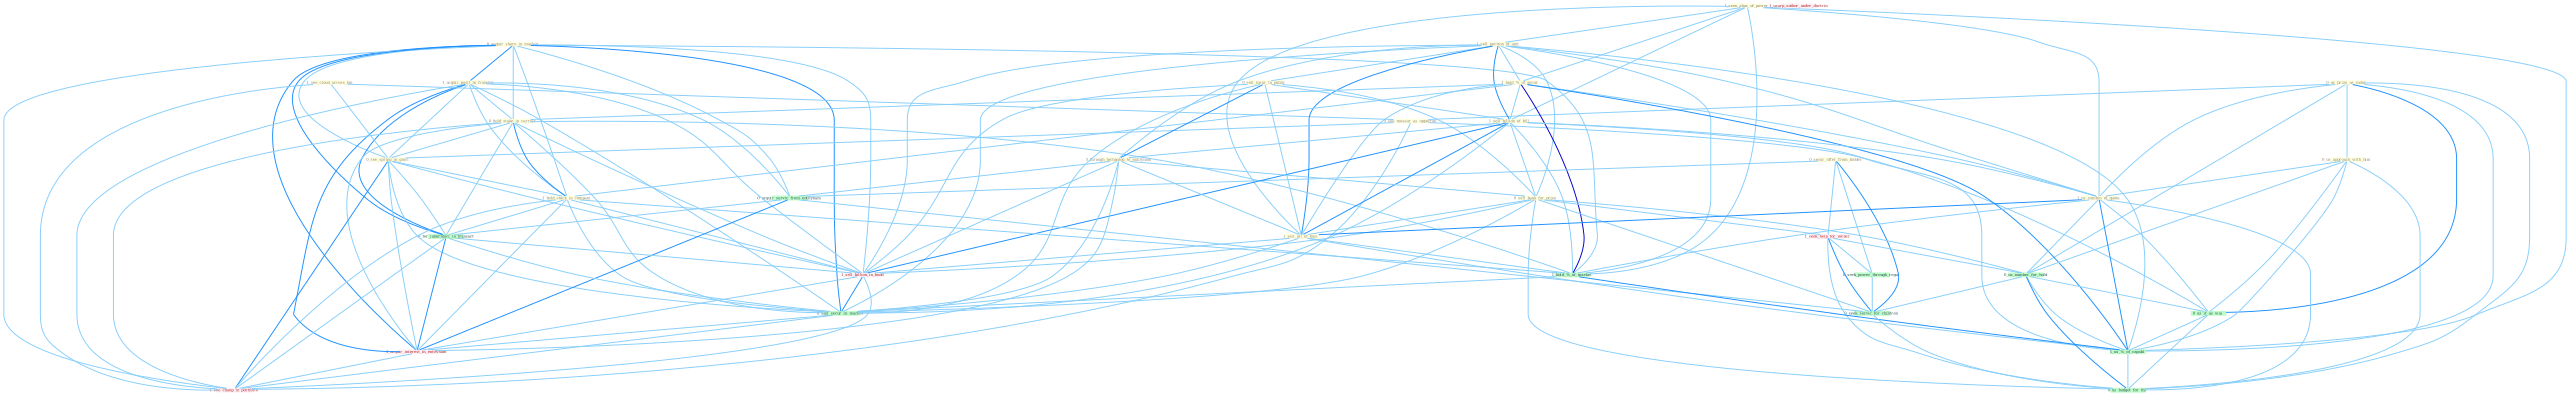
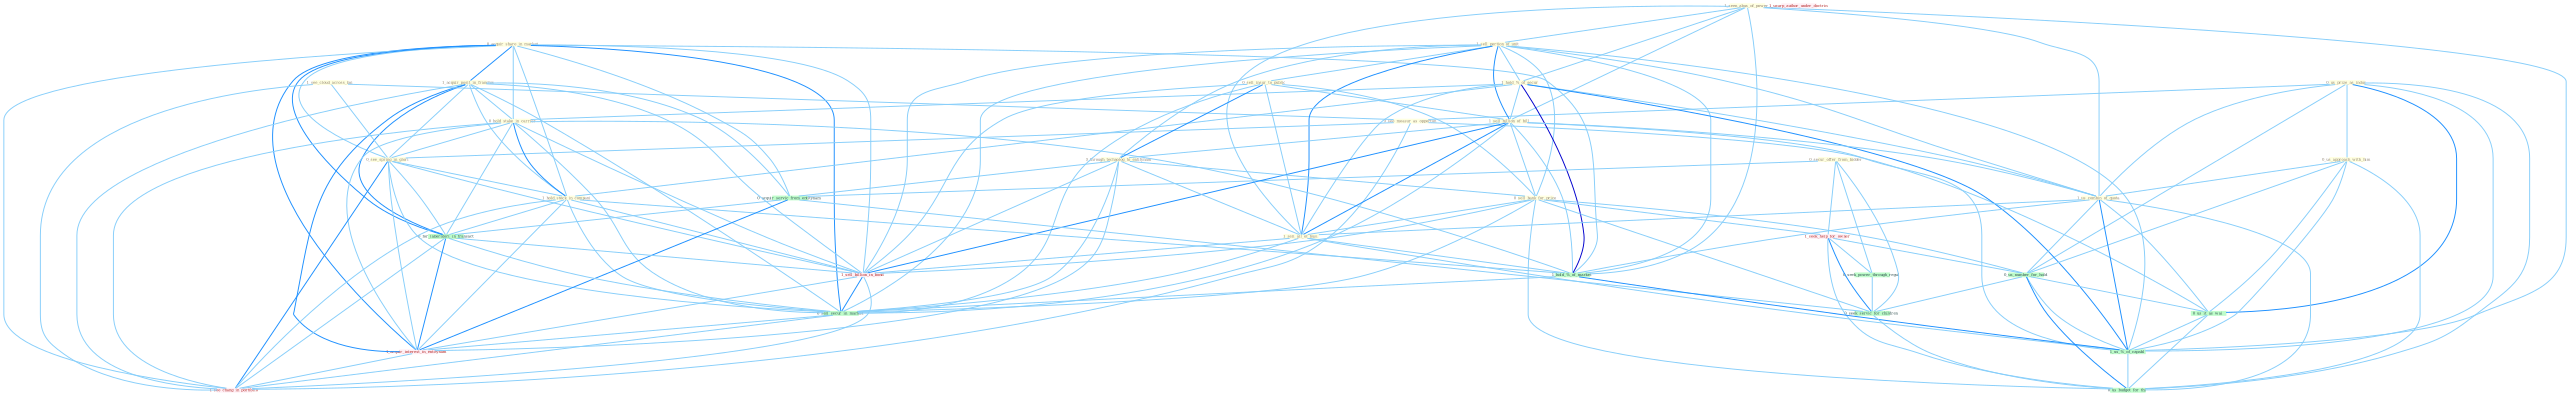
(1757, 215) -> (1757, 215)
(1883, 231) -> (1883, 231)
